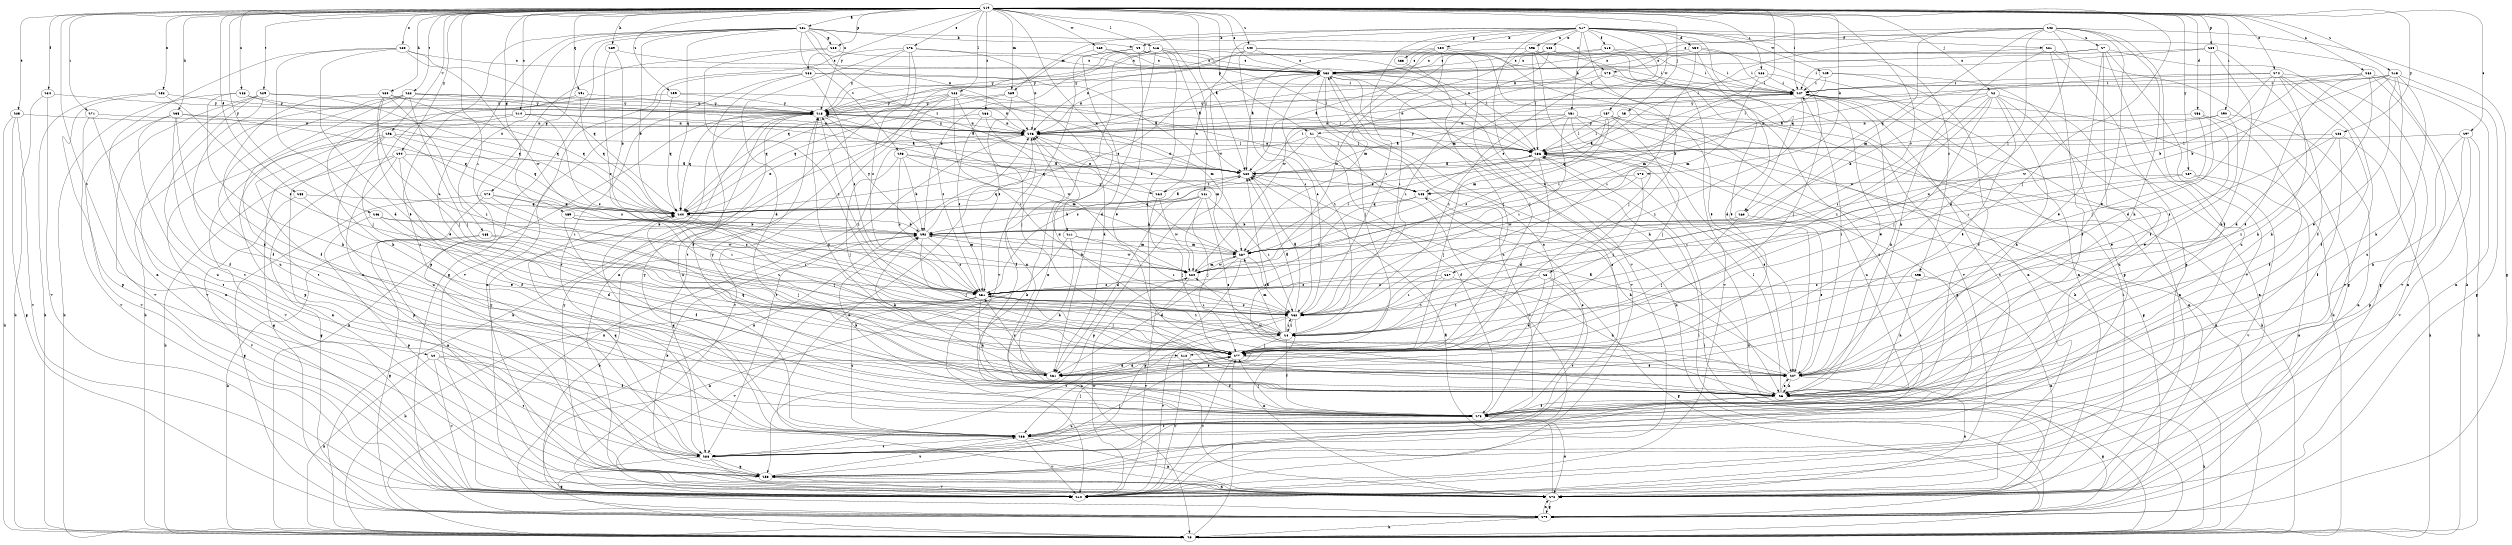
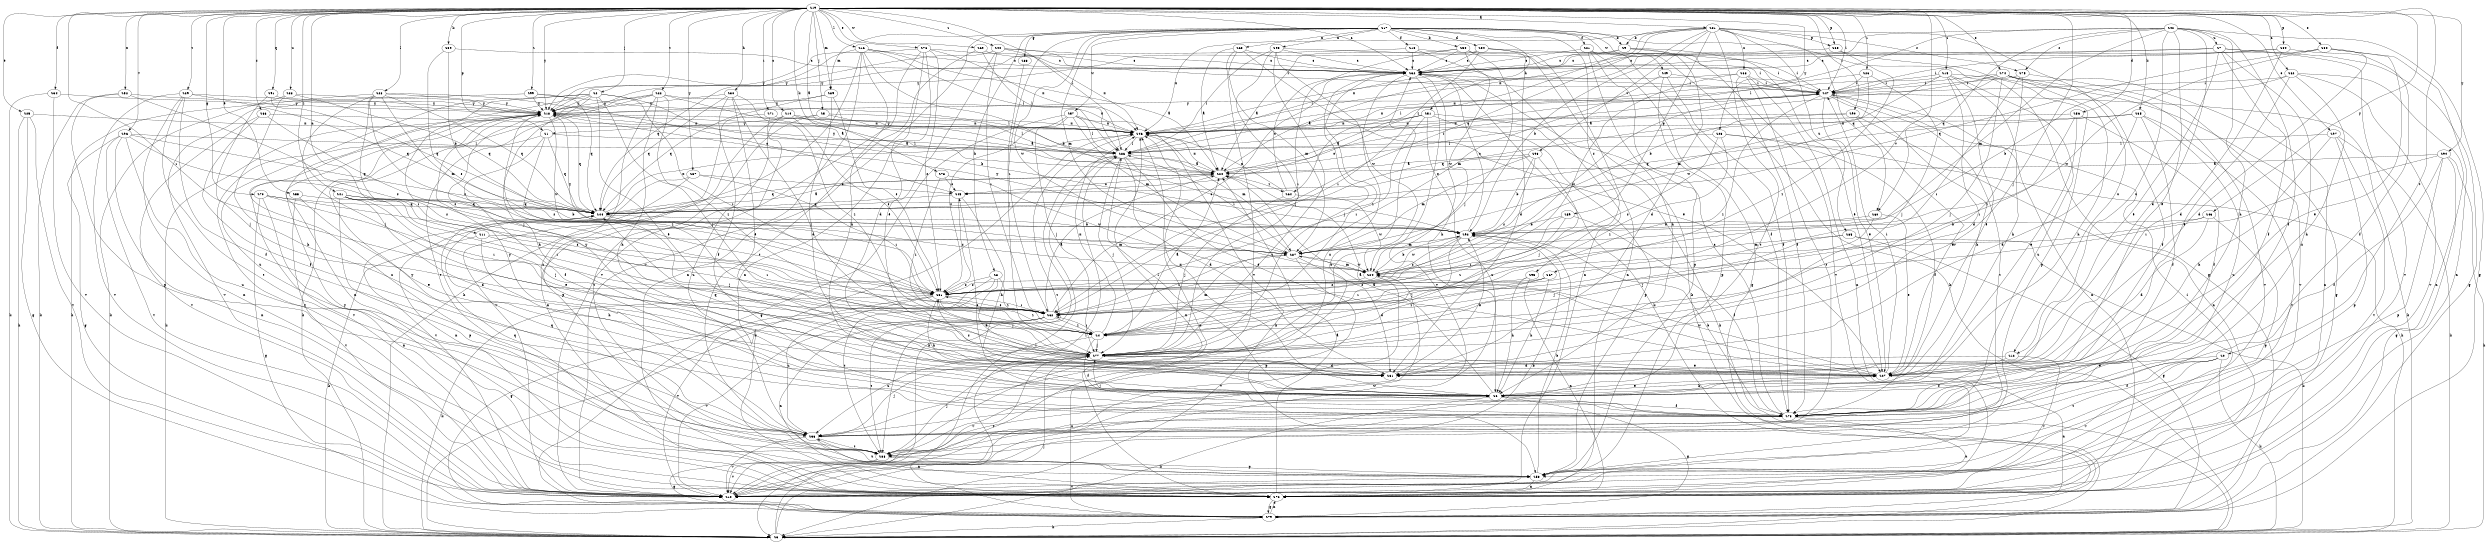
(2095, 289) -> none
